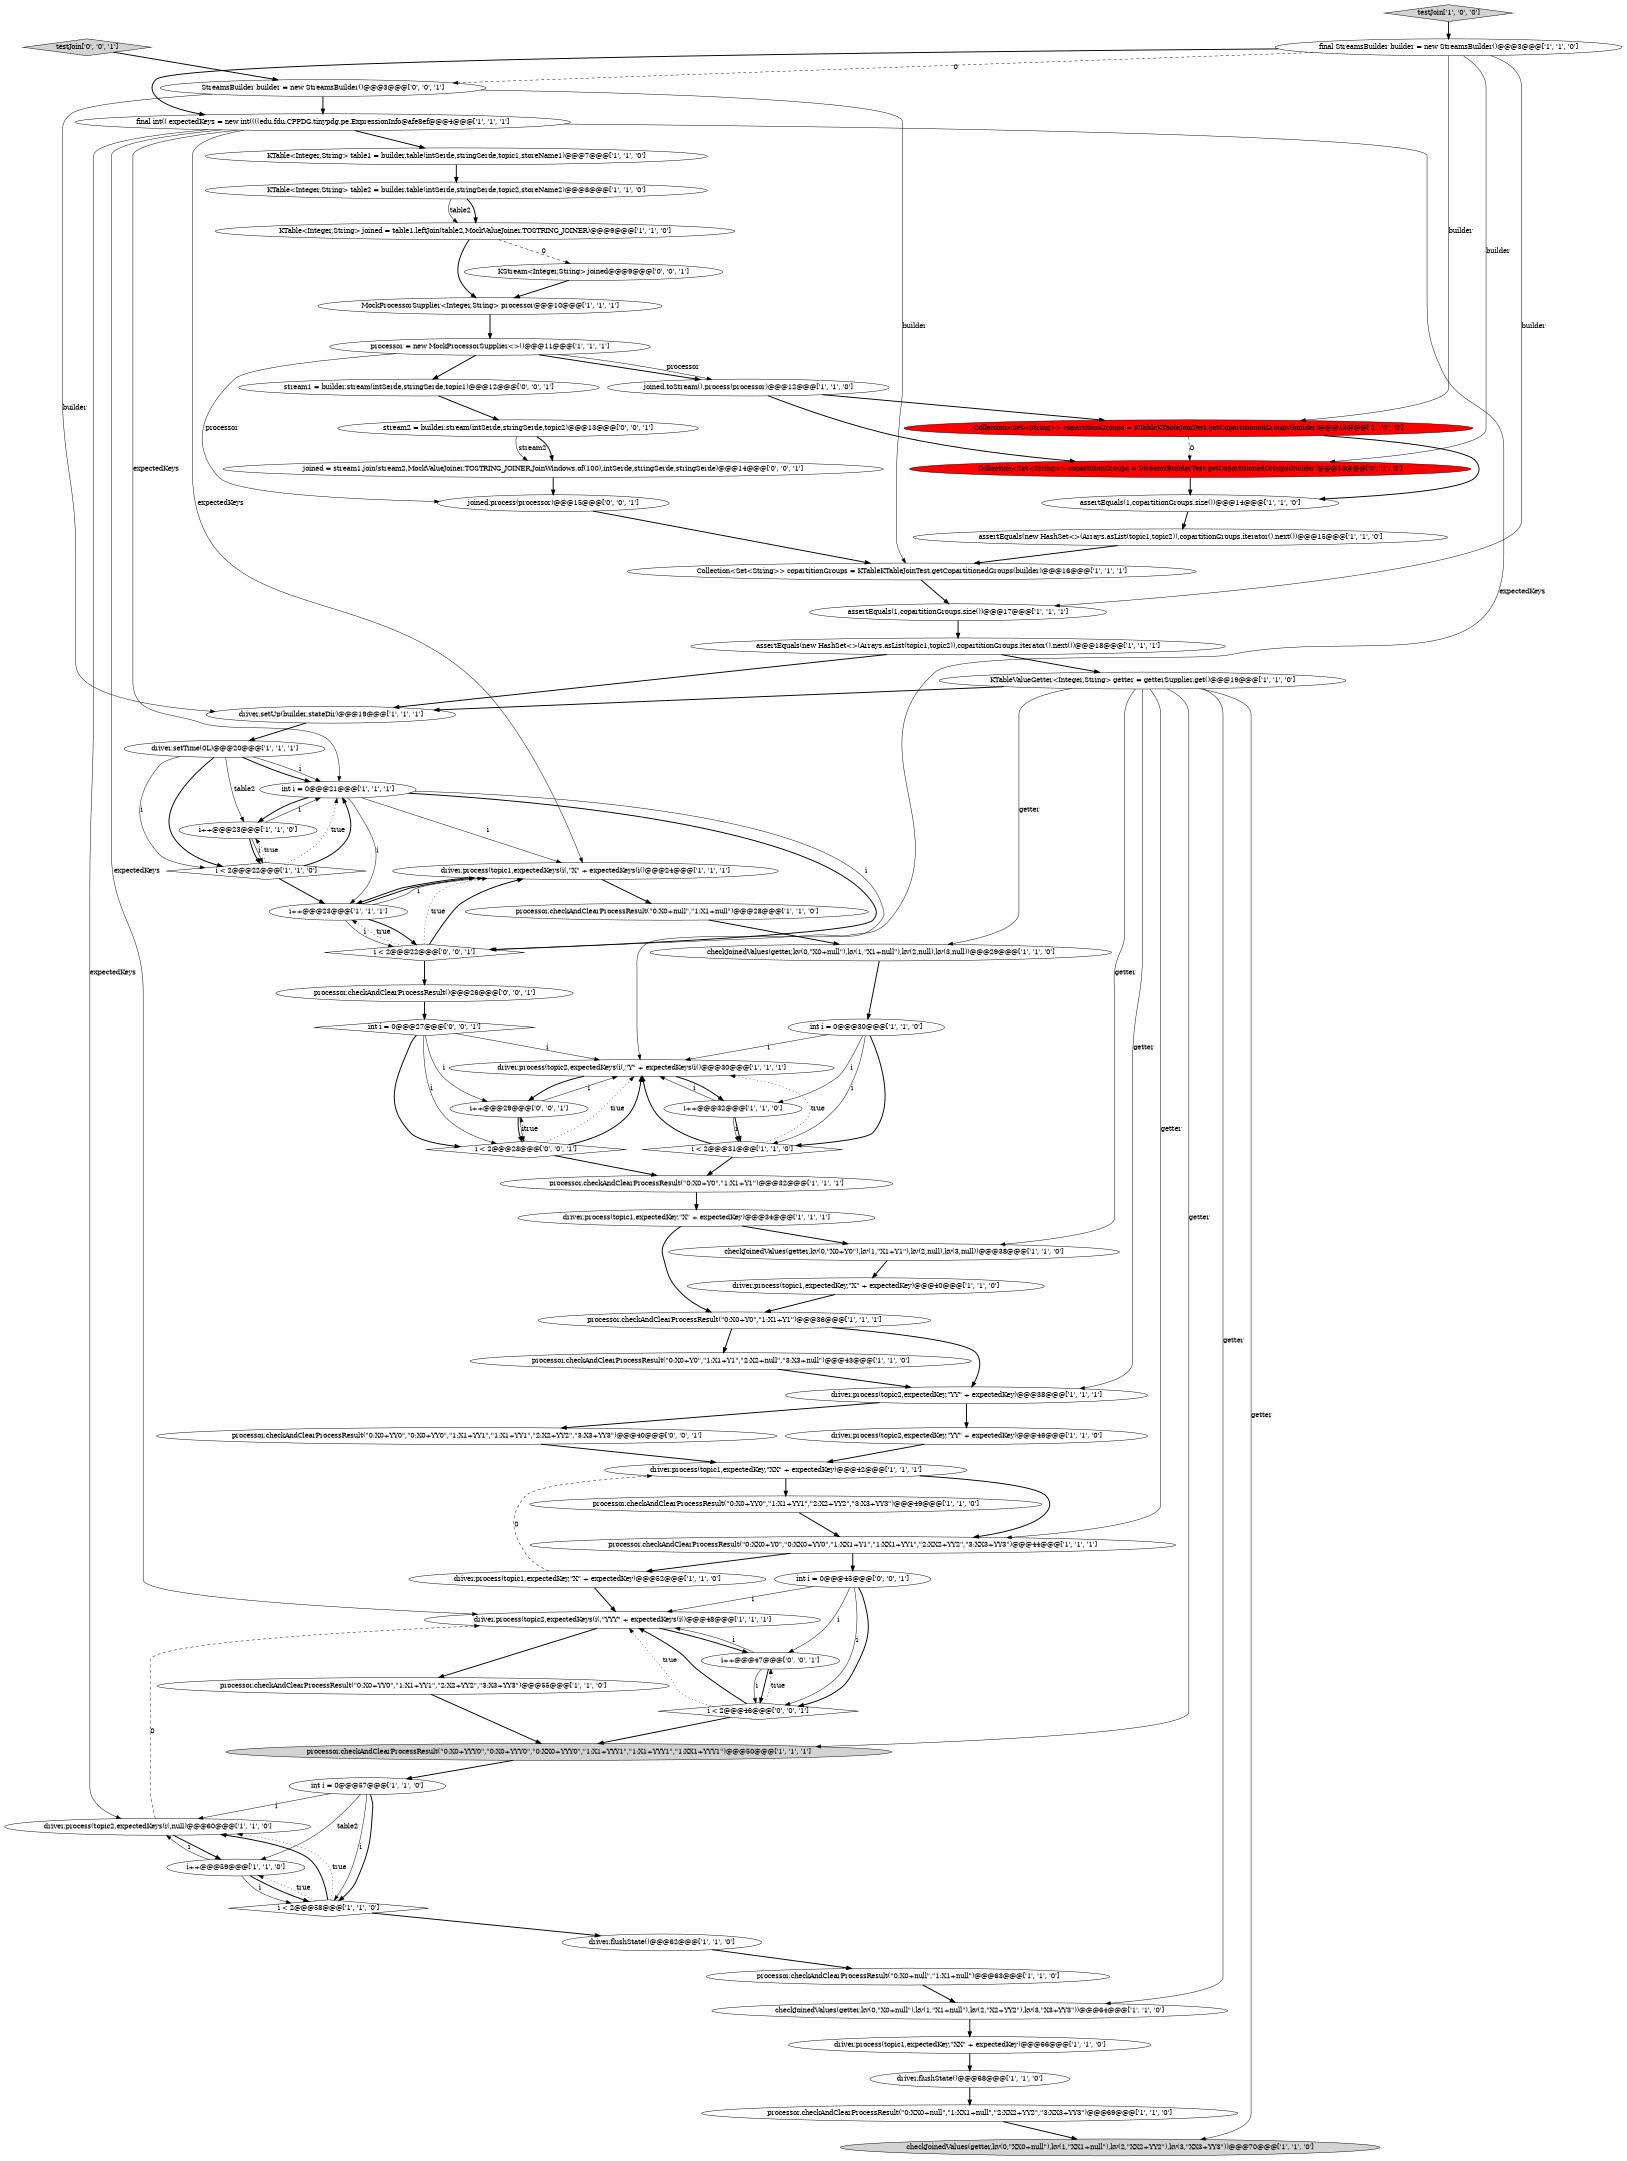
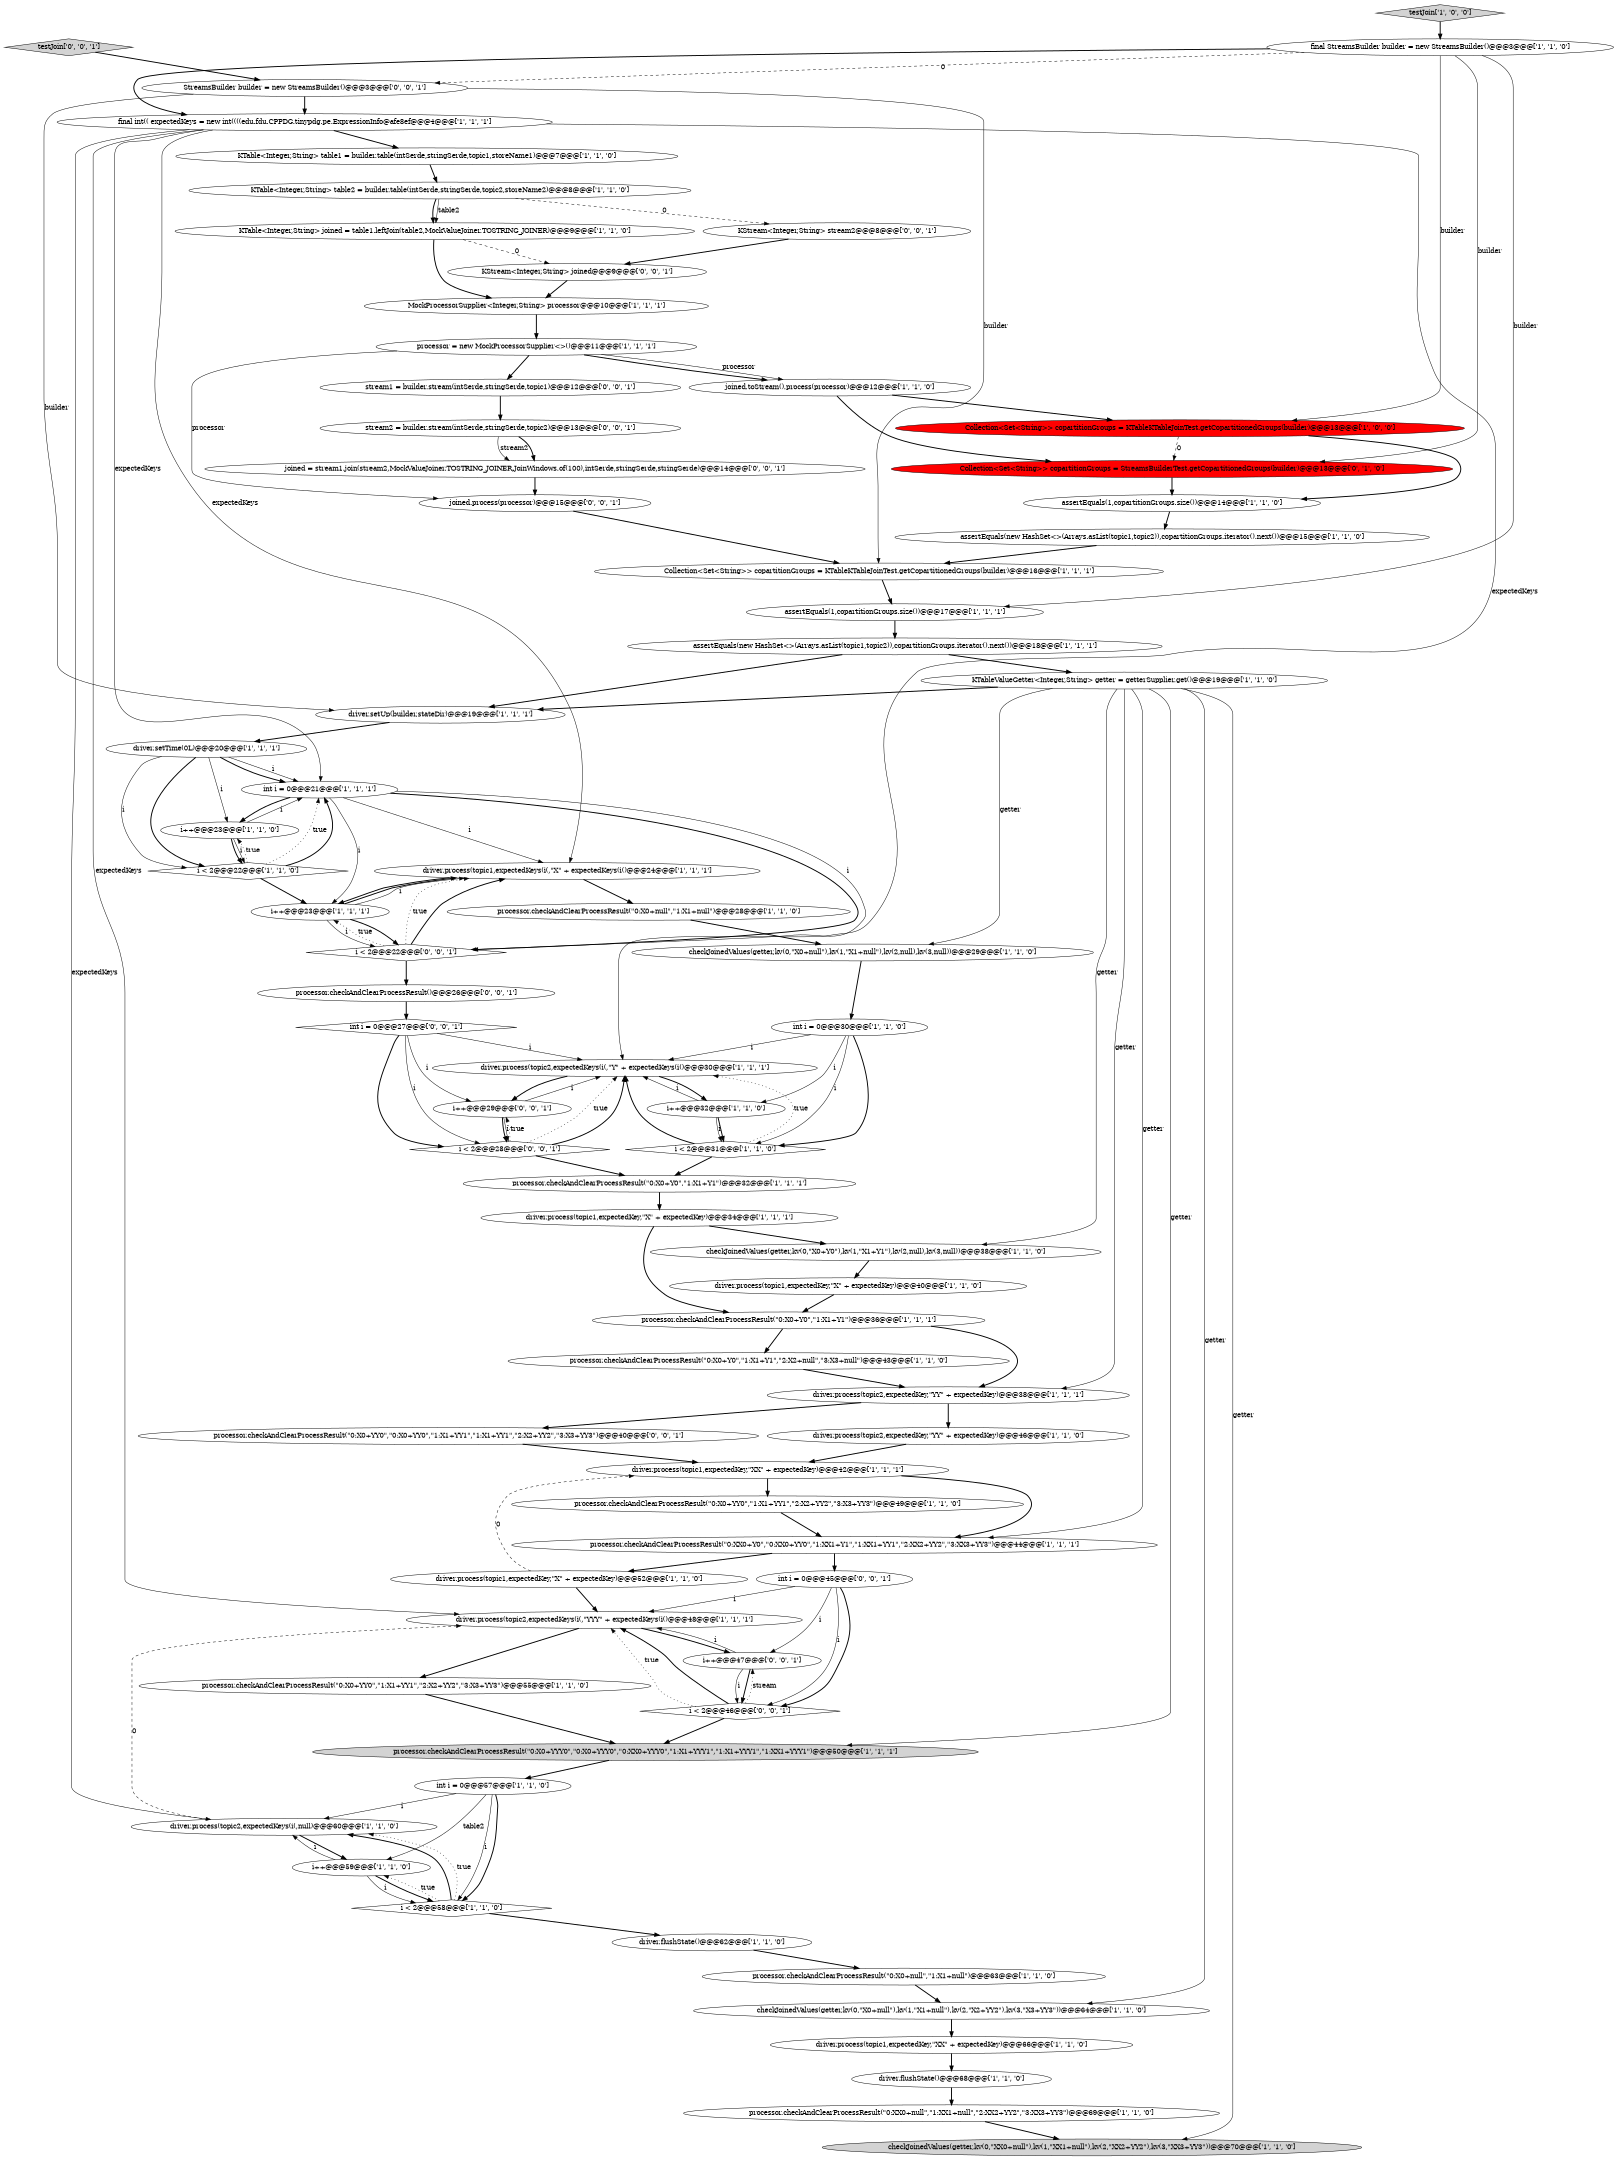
none -> (837, 231)
(245, 790) -> (222, 790)
(778, 1686) -> (765, 1686)
